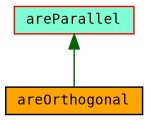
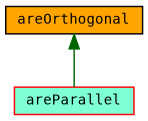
(74, 68) -> (74, 68)
